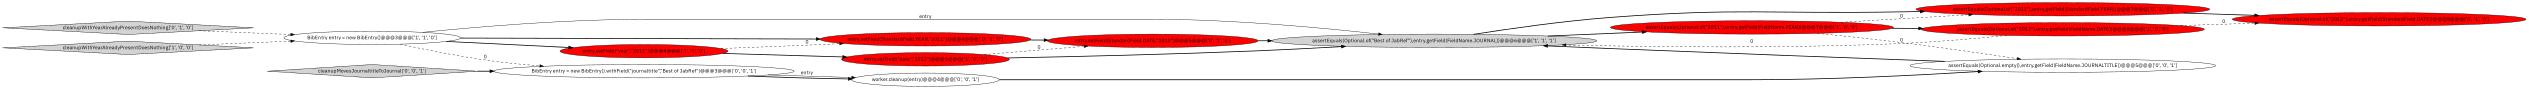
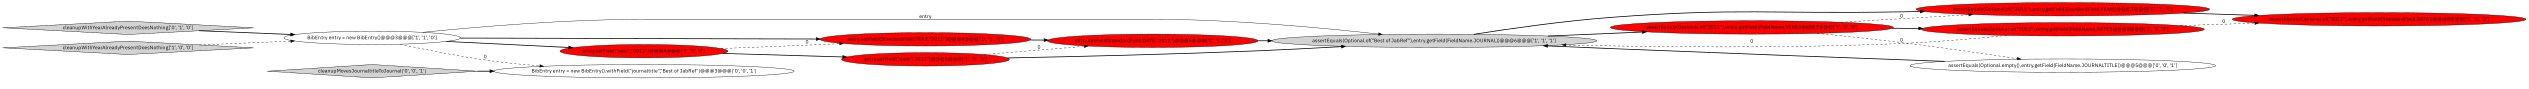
(245, 33) -> (245, 33)
(925, 80) -> none
